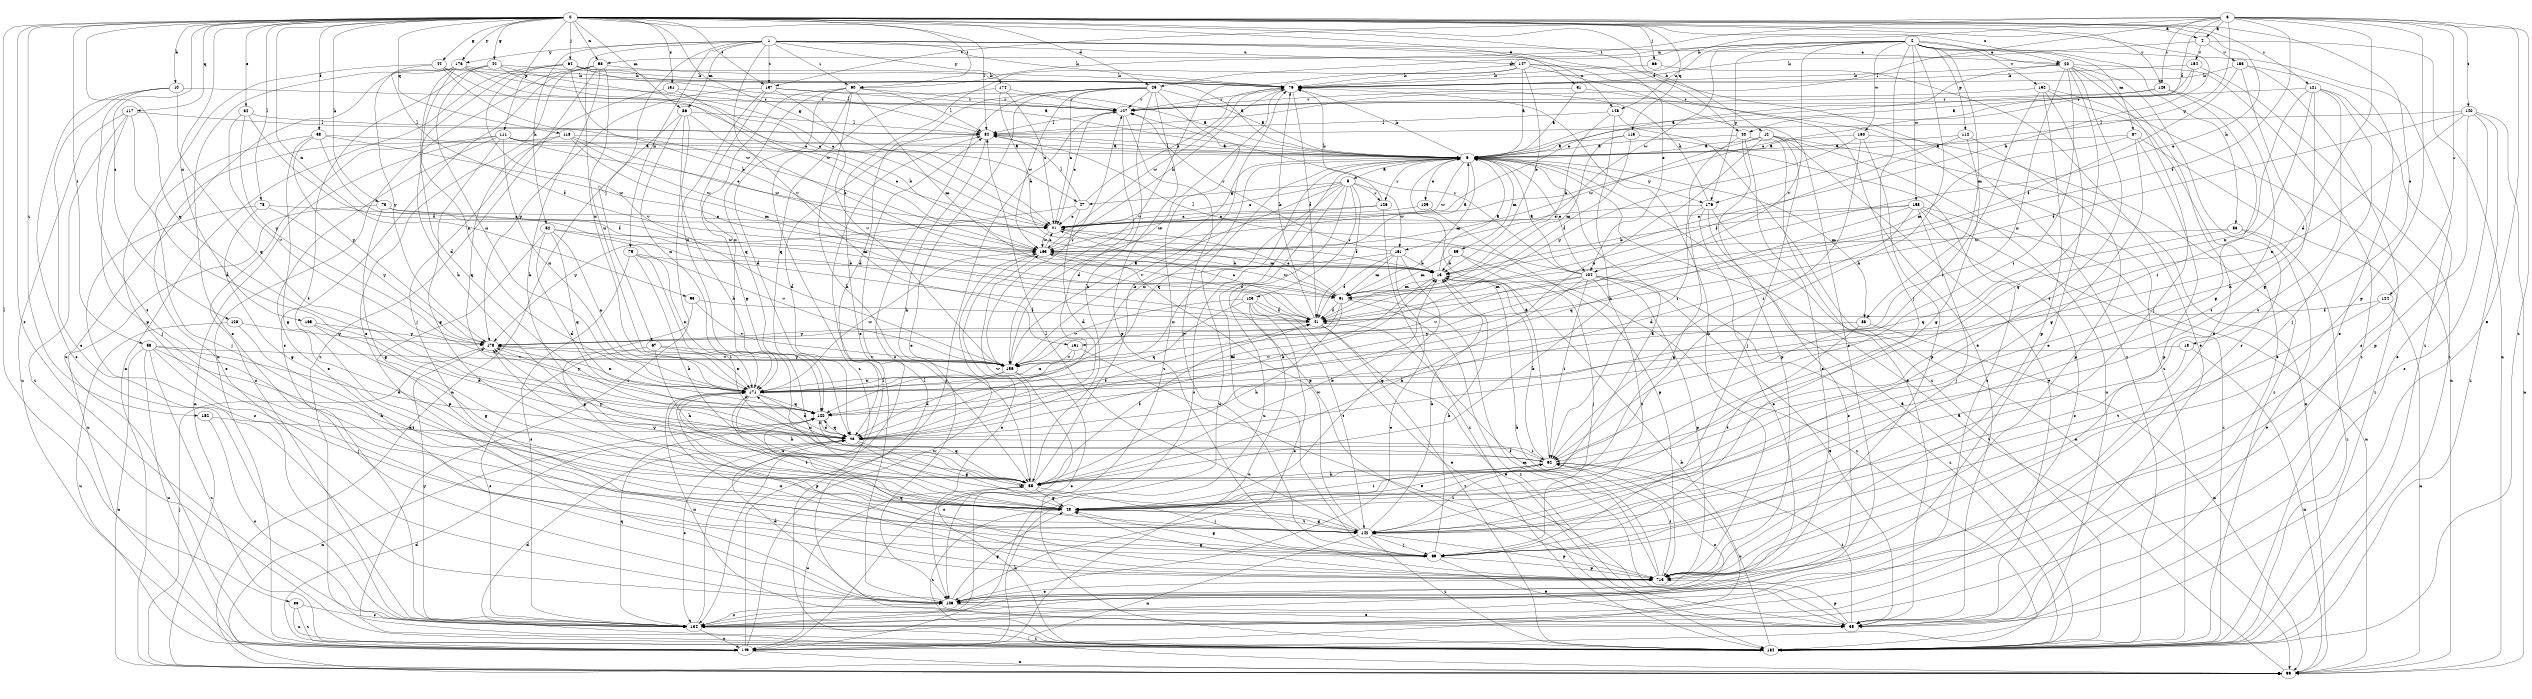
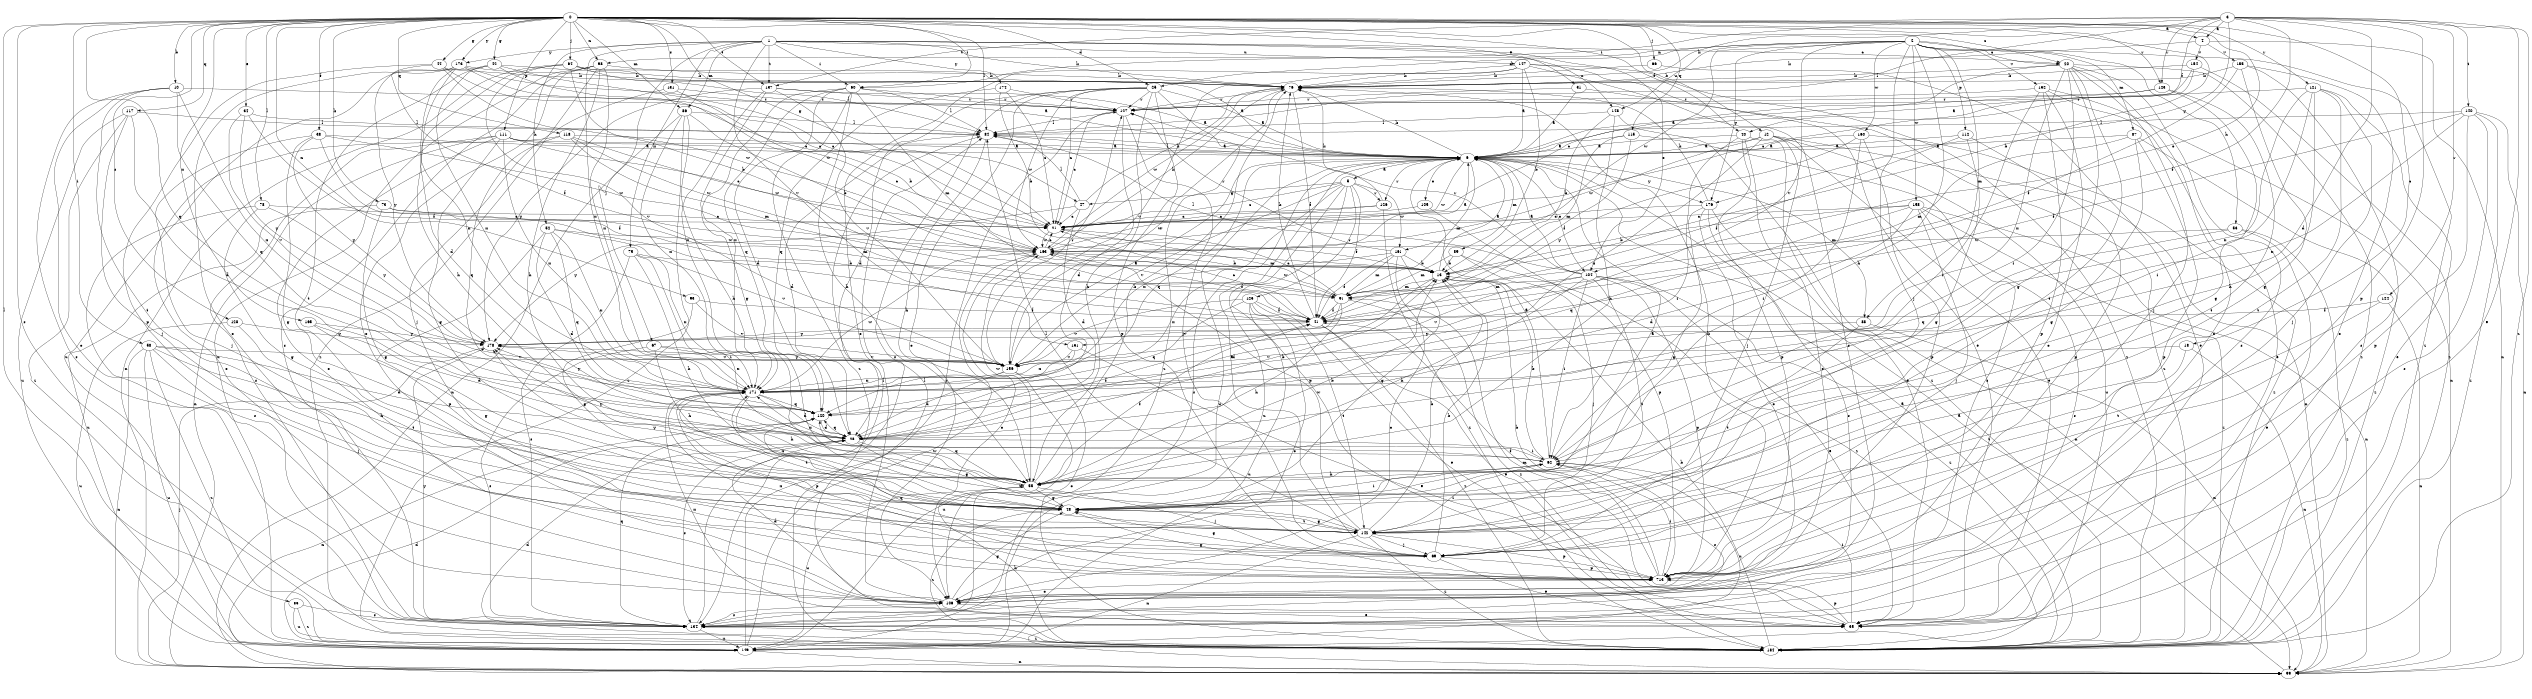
(595, 369) -> (408, 331)
(205, 416) -> none
